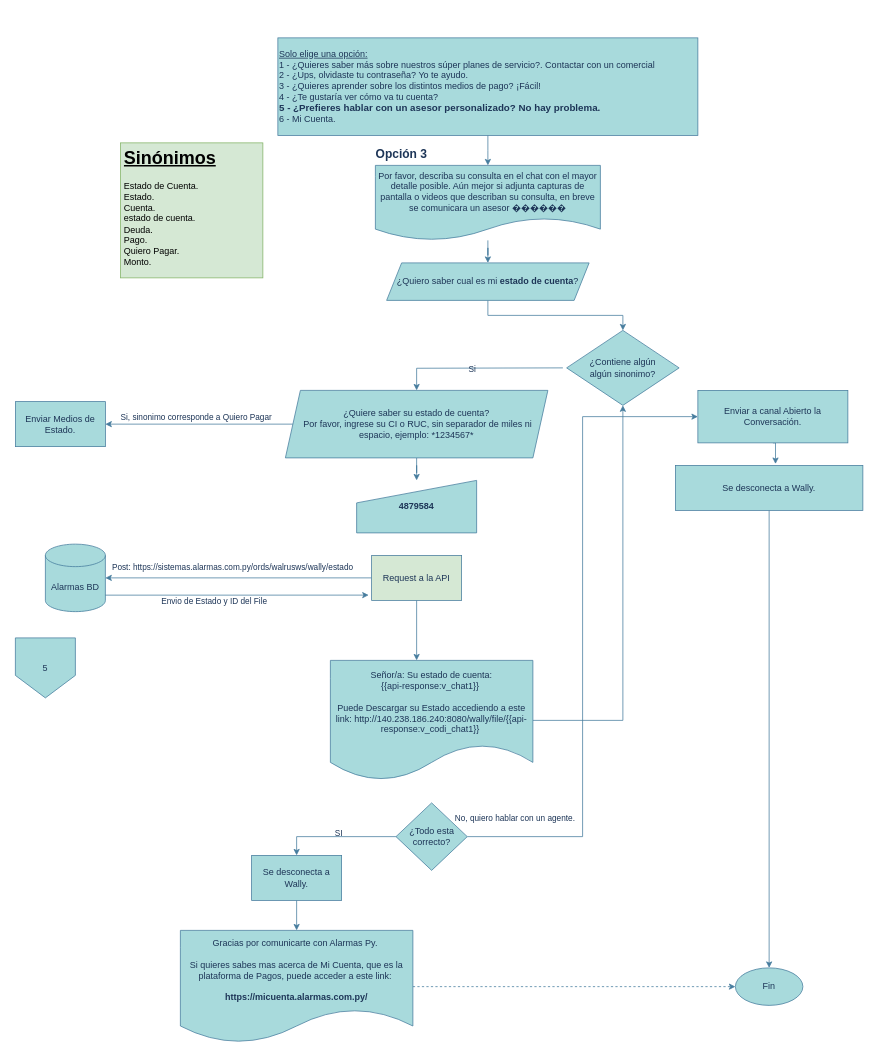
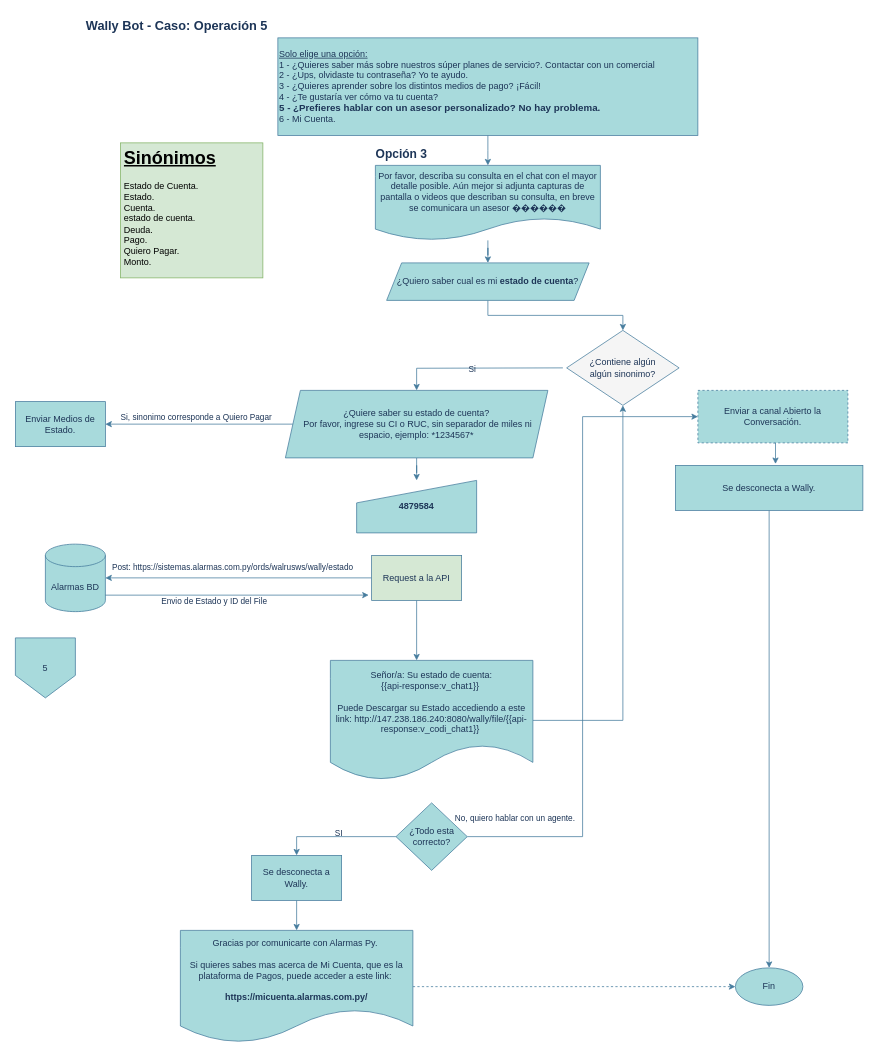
none -> (177, 27)
(623, 368) -> (623, 368)
(773, 417) -> (773, 417)
(432, 702) -> (432, 702)
